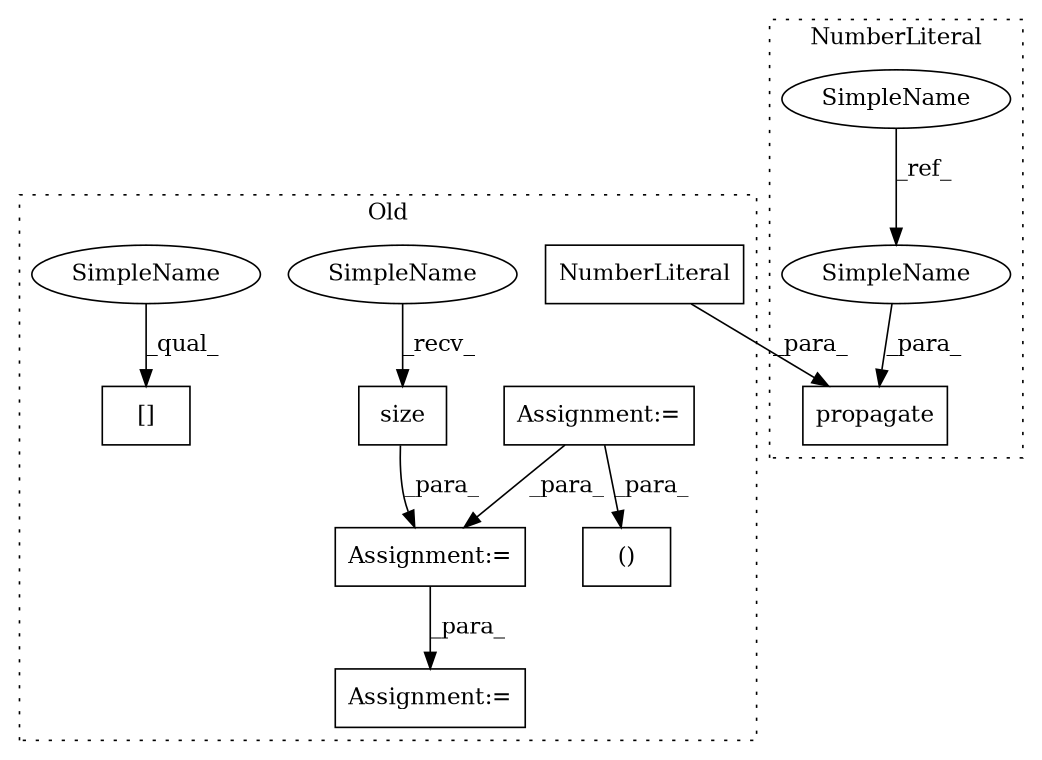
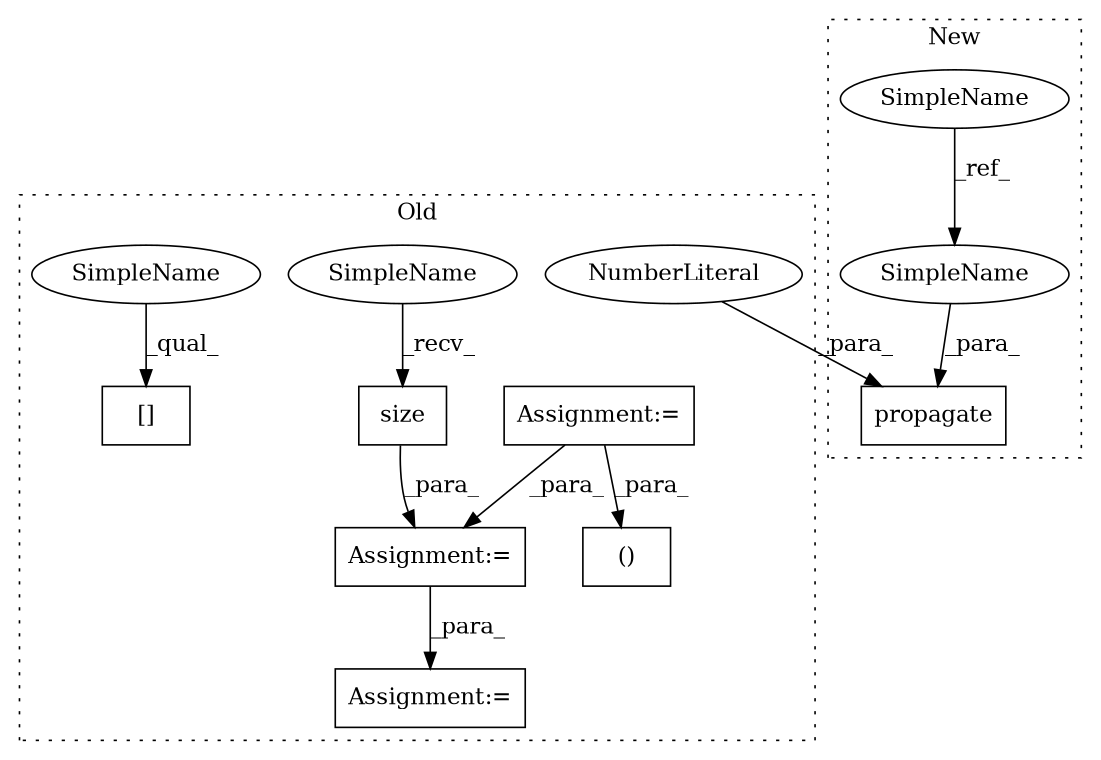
(896, 38) -> (955, 38)
(645, 274) -> (674, 274)
